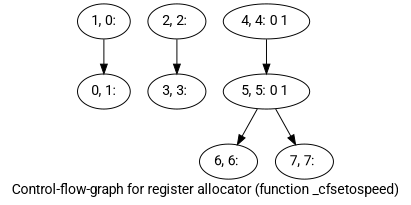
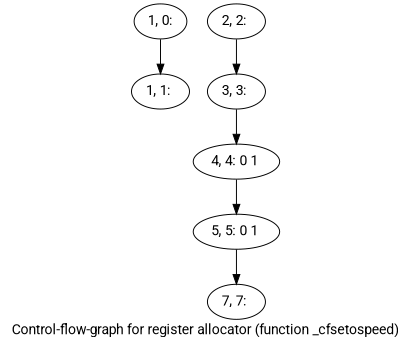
(104, 92) -> (160, 92)
none -> (236, 122)
(229, 162) -> none
